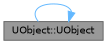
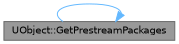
(54, 31) -> (89, 31)
